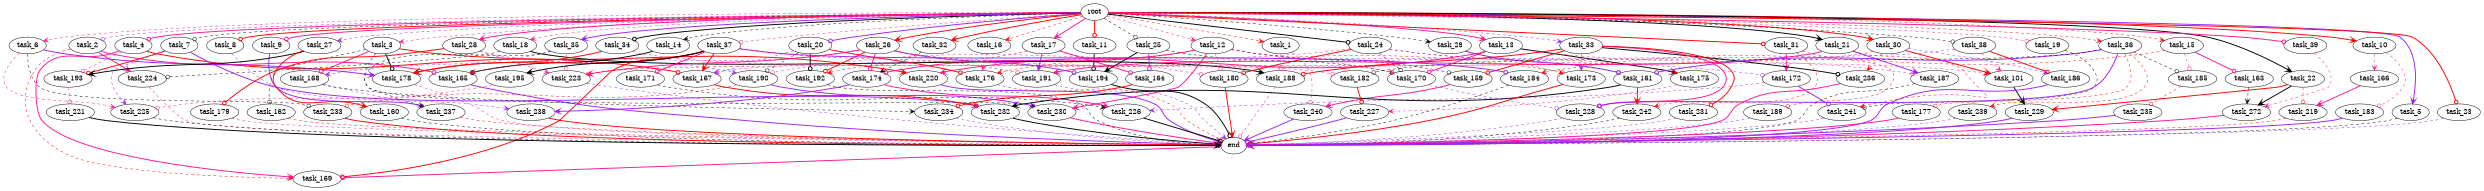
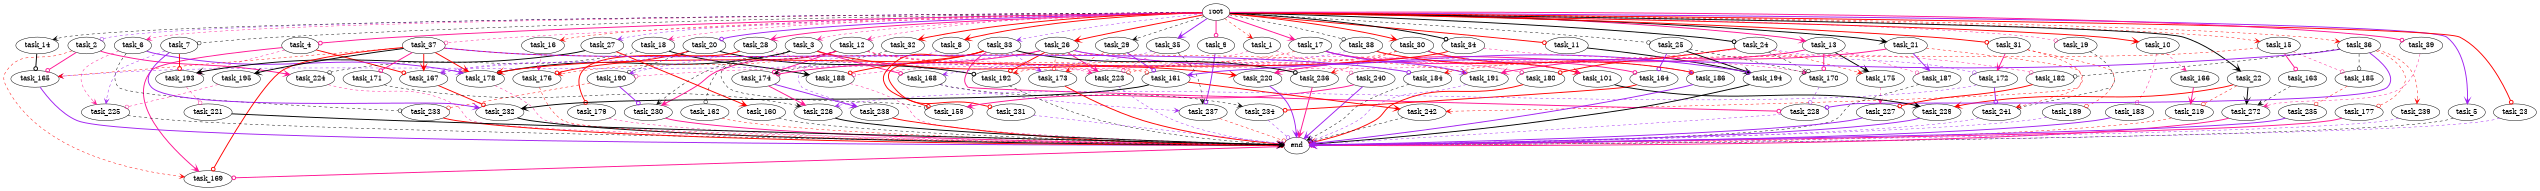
(661, 20) -> (1068, 22)
(1880, 59) -> (1852, 66)
(371, 95) -> (1057, 101)
(1390, 95) -> (1163, 97)
